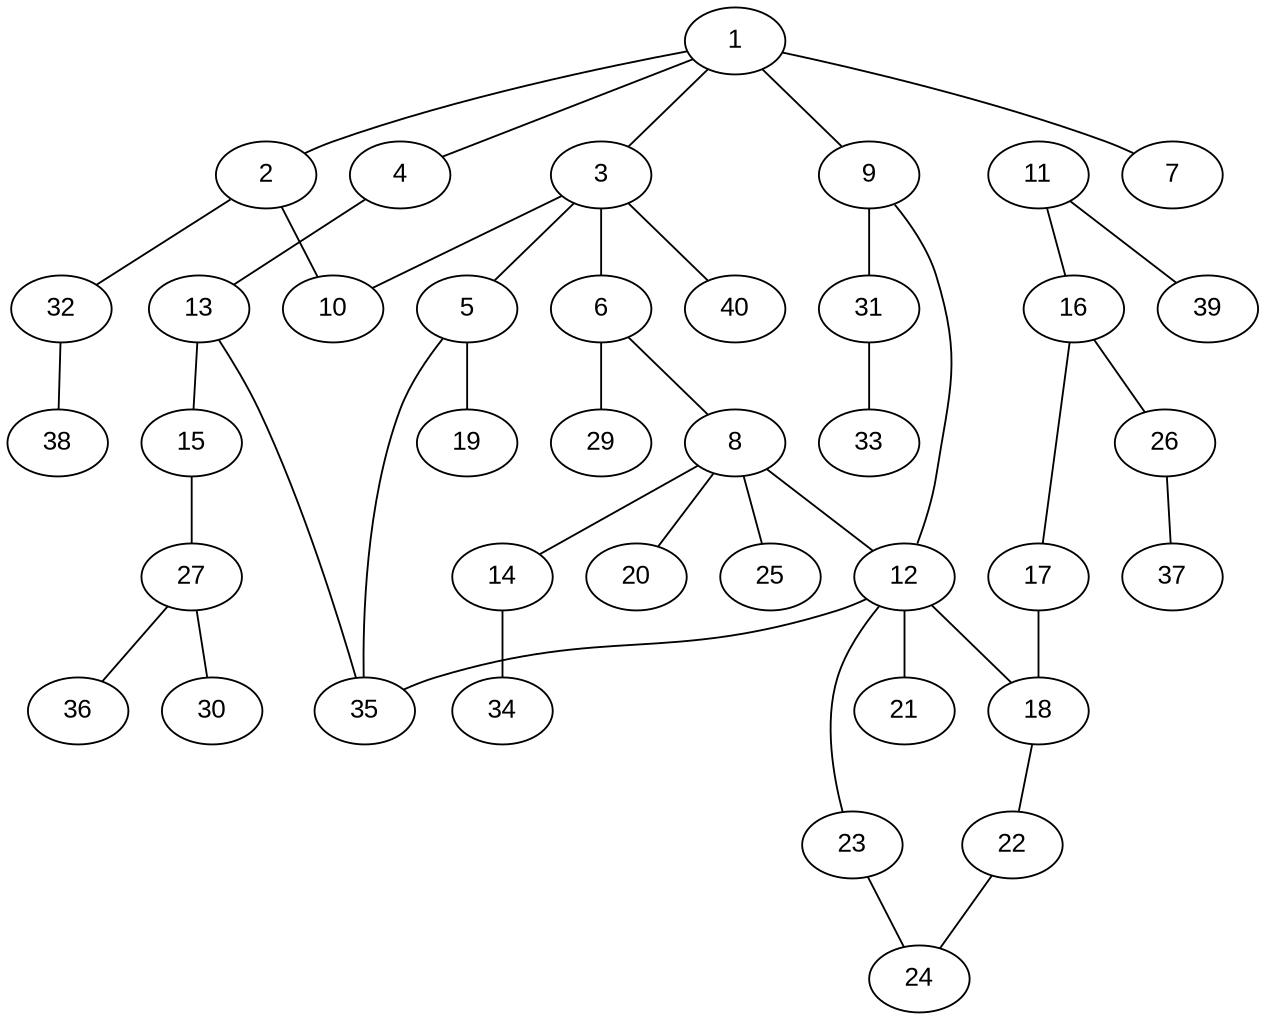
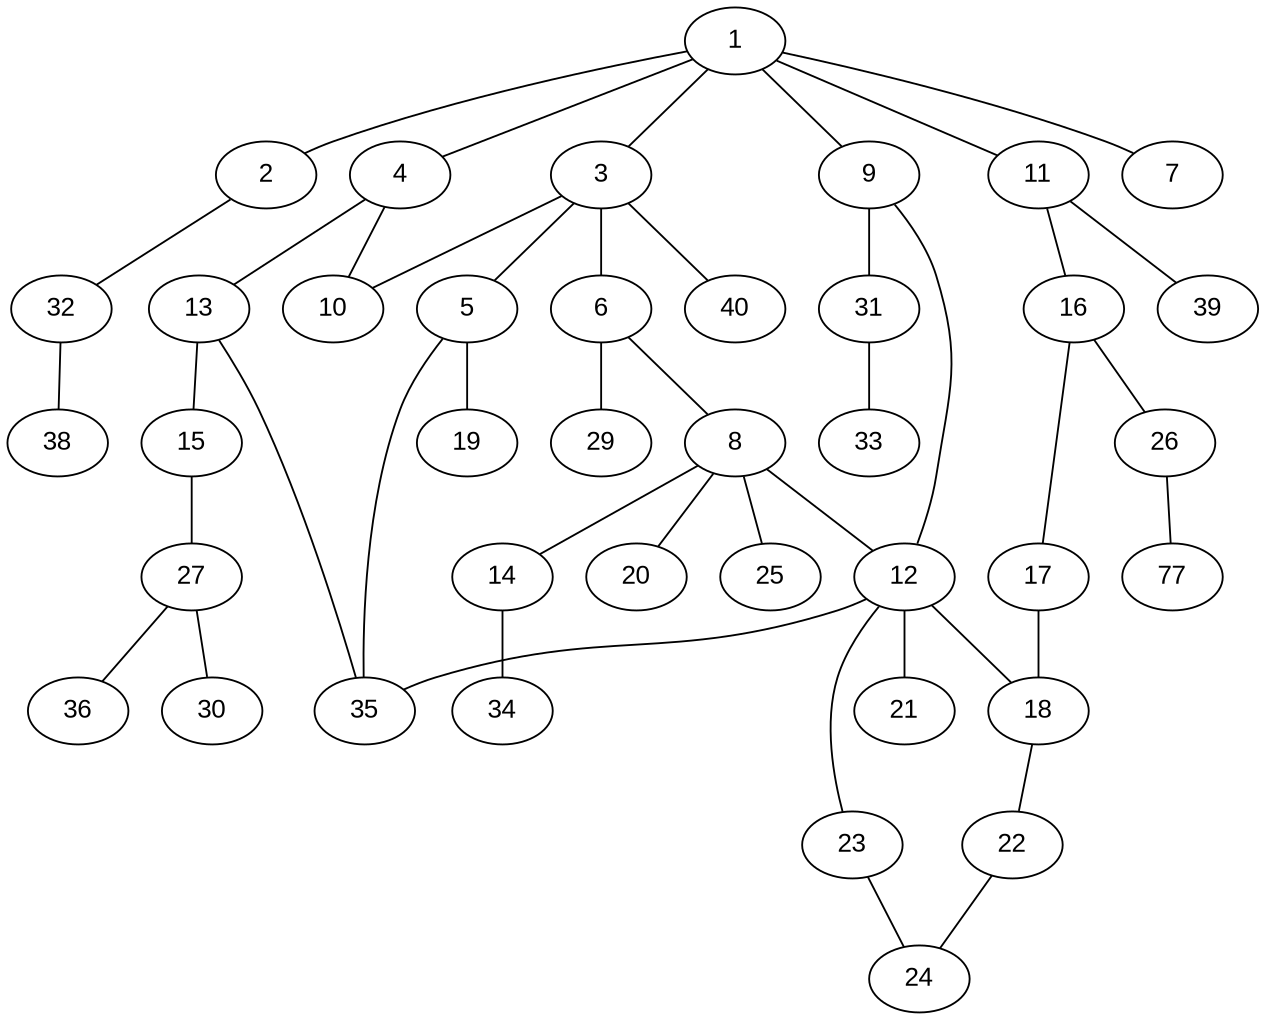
none -> (887, 108)
(294, 232) -> (367, 242)
(1172, 577) -> (1172, 577)
